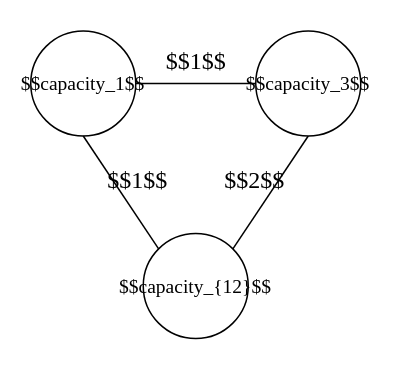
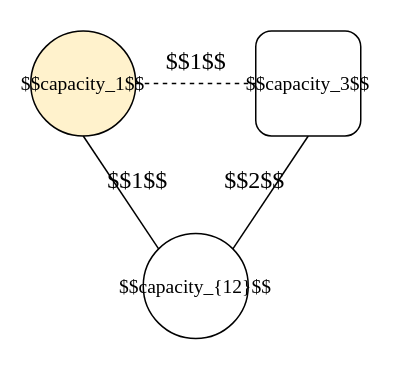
(83, 83) -> (83, 83)
(195, 83) -> (195, 83)
(308, 83) -> (308, 83)
